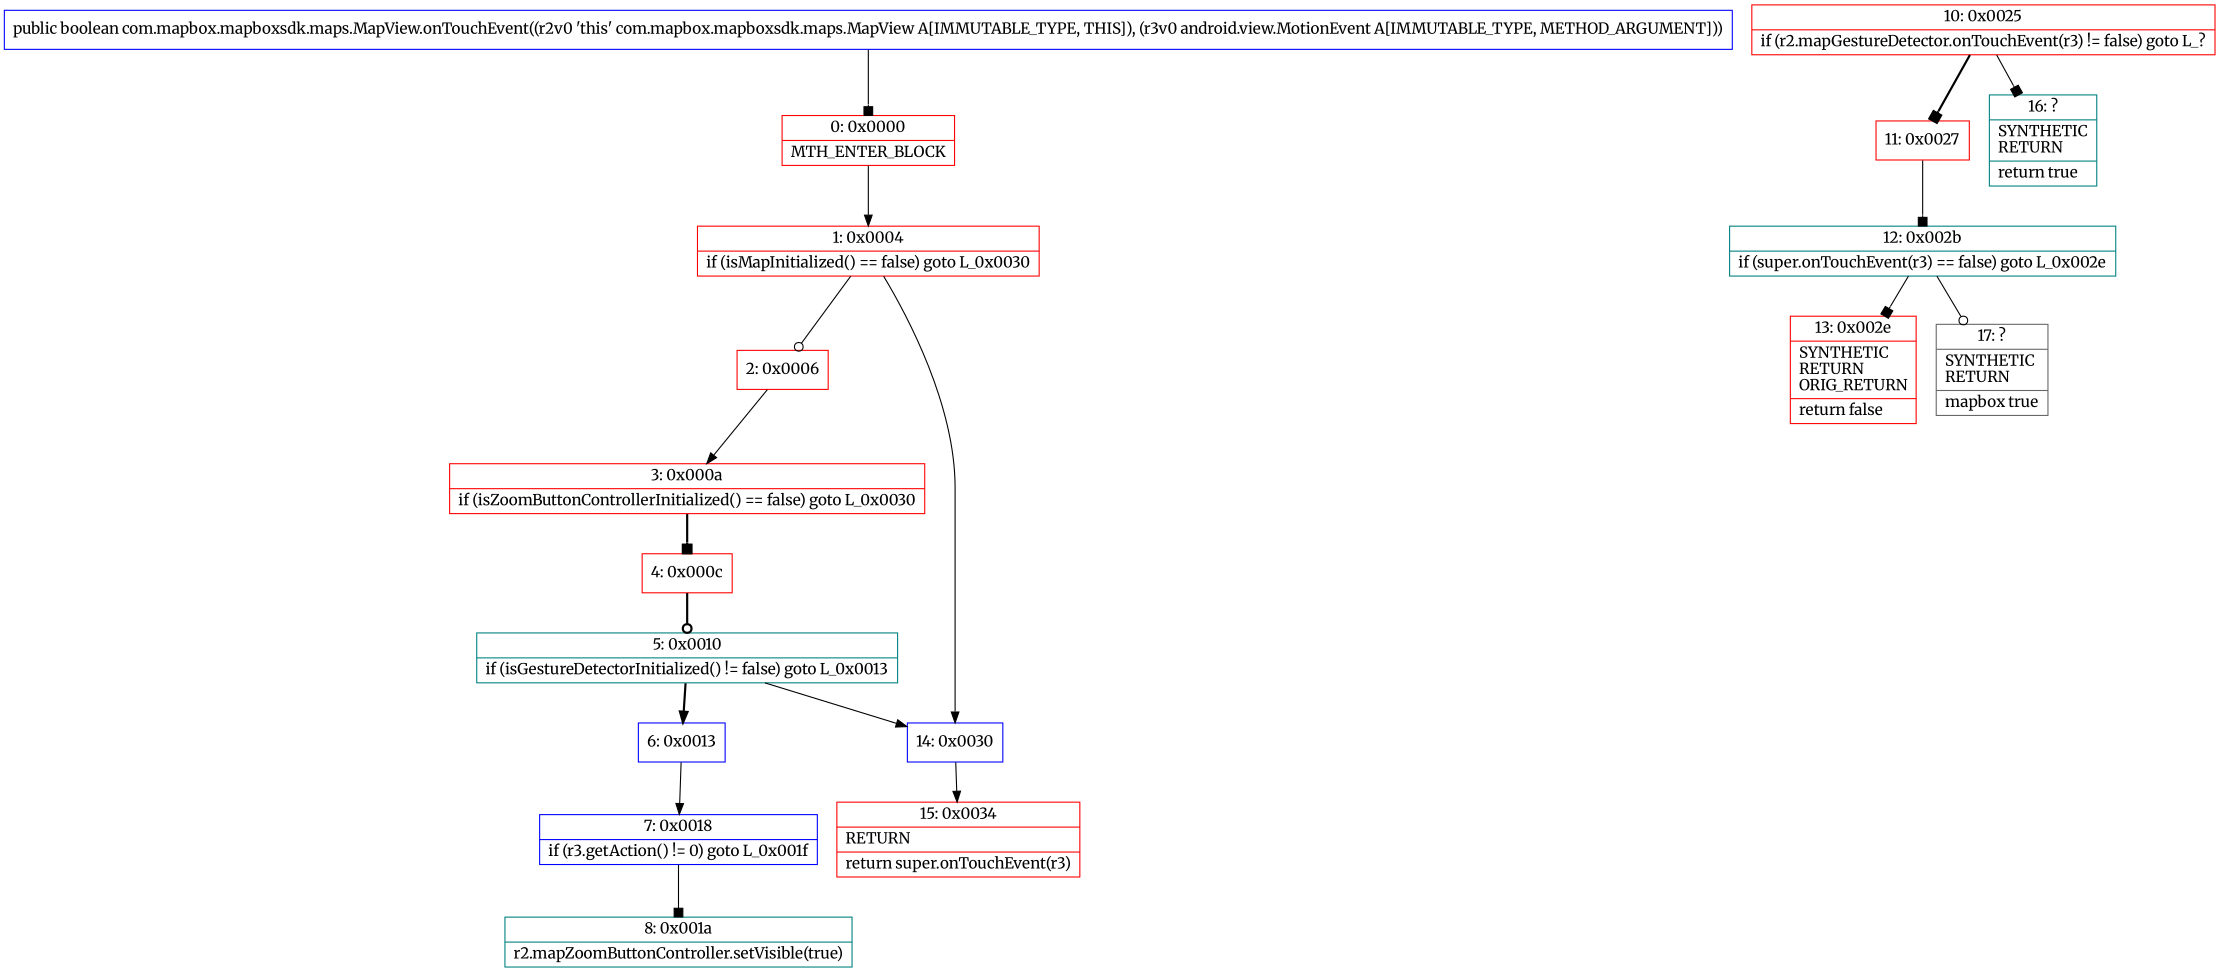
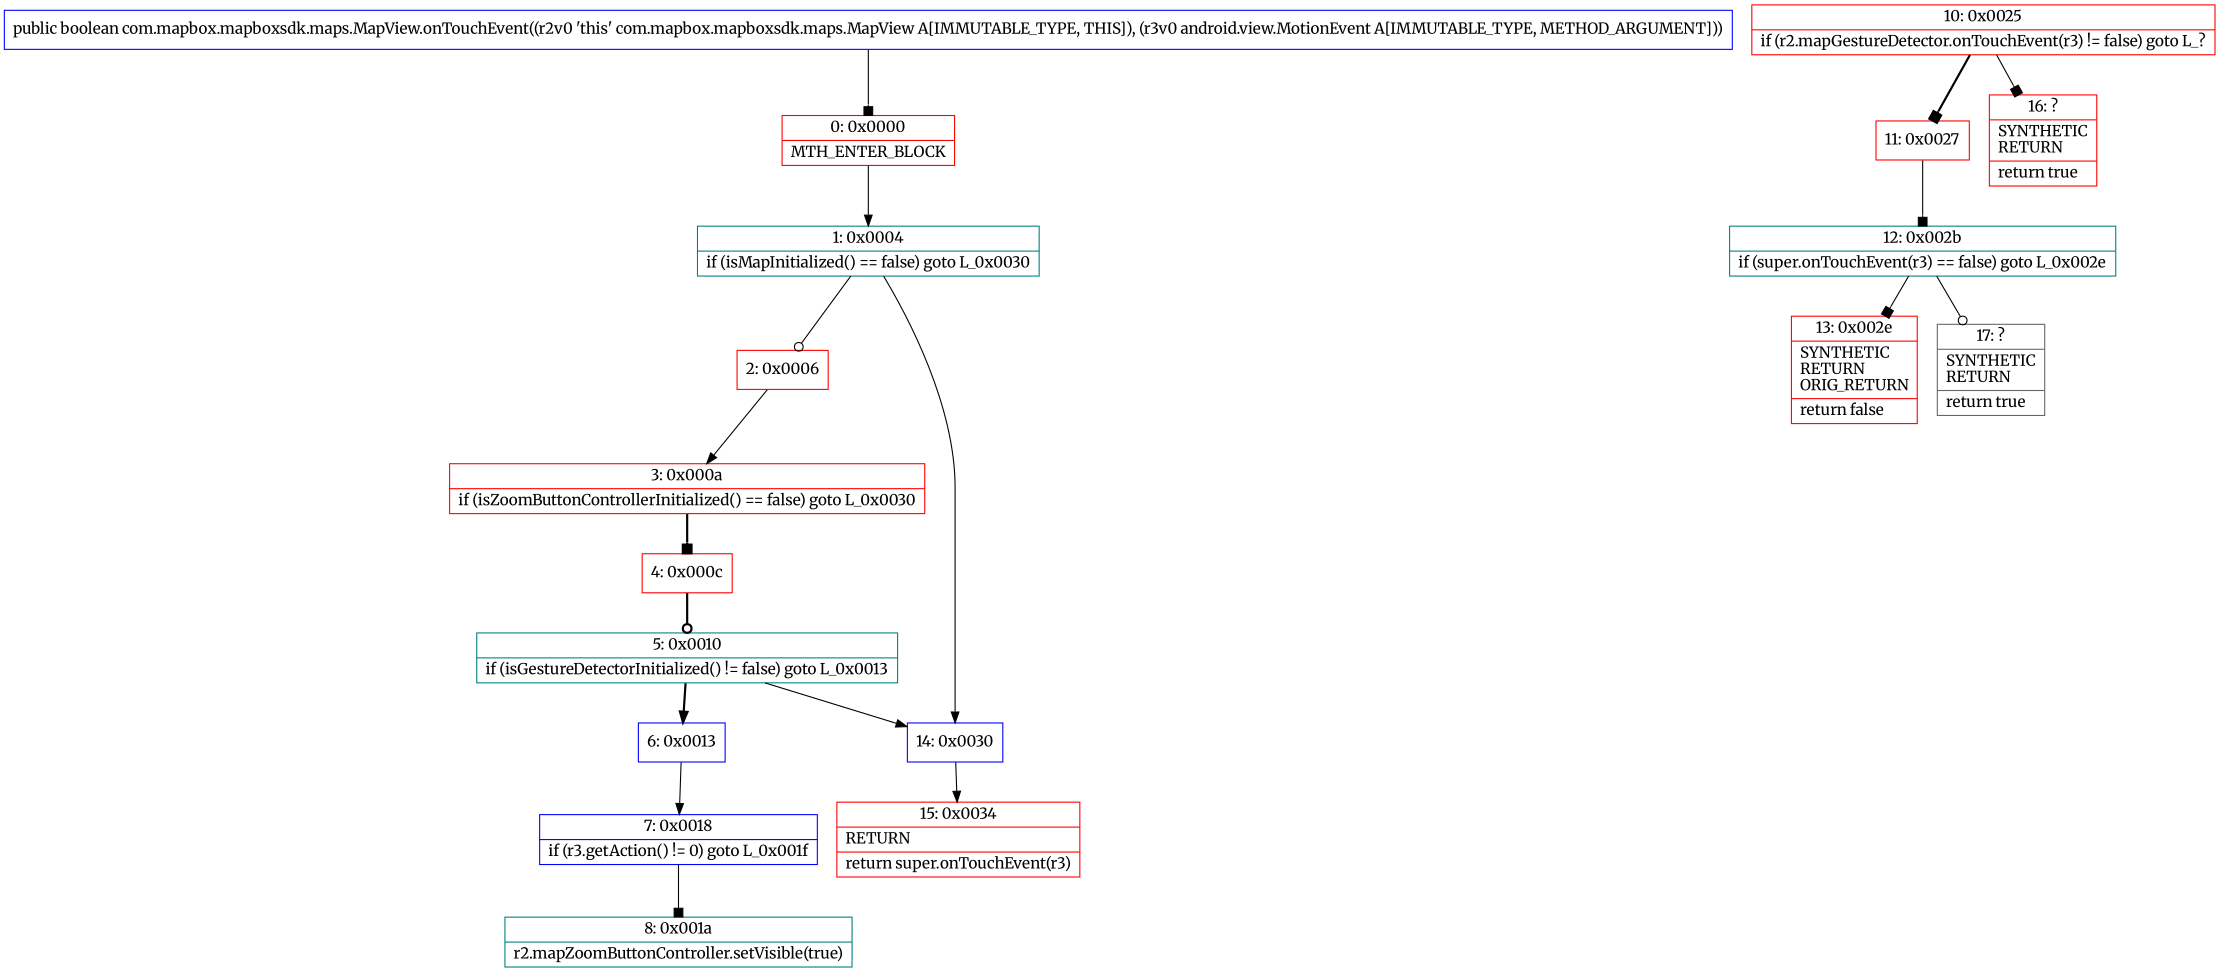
(2043, 140) -> (2043, 140)
(868, 251) -> (868, 251)
(1992, 402) -> (1986, 402)
